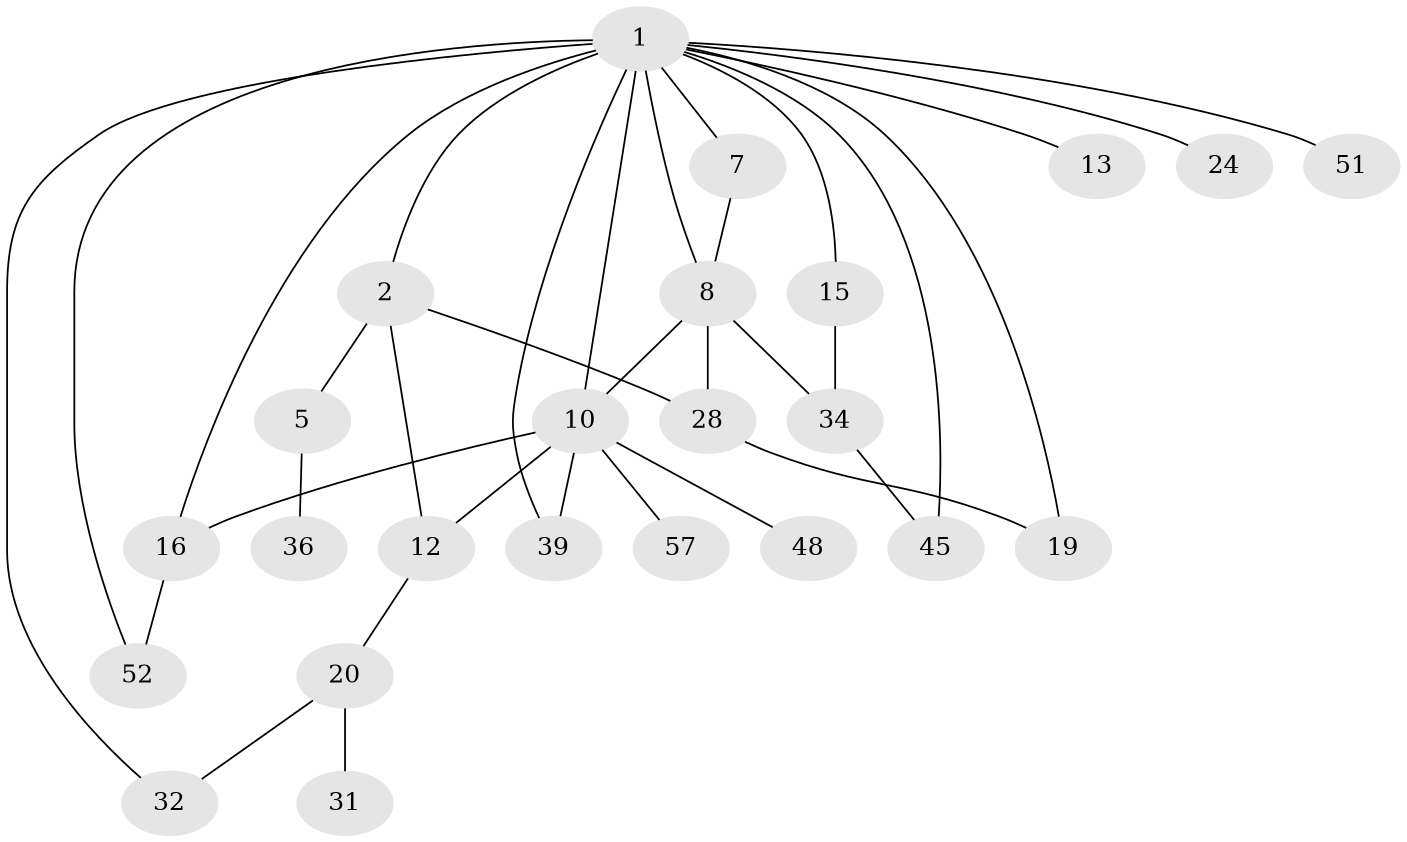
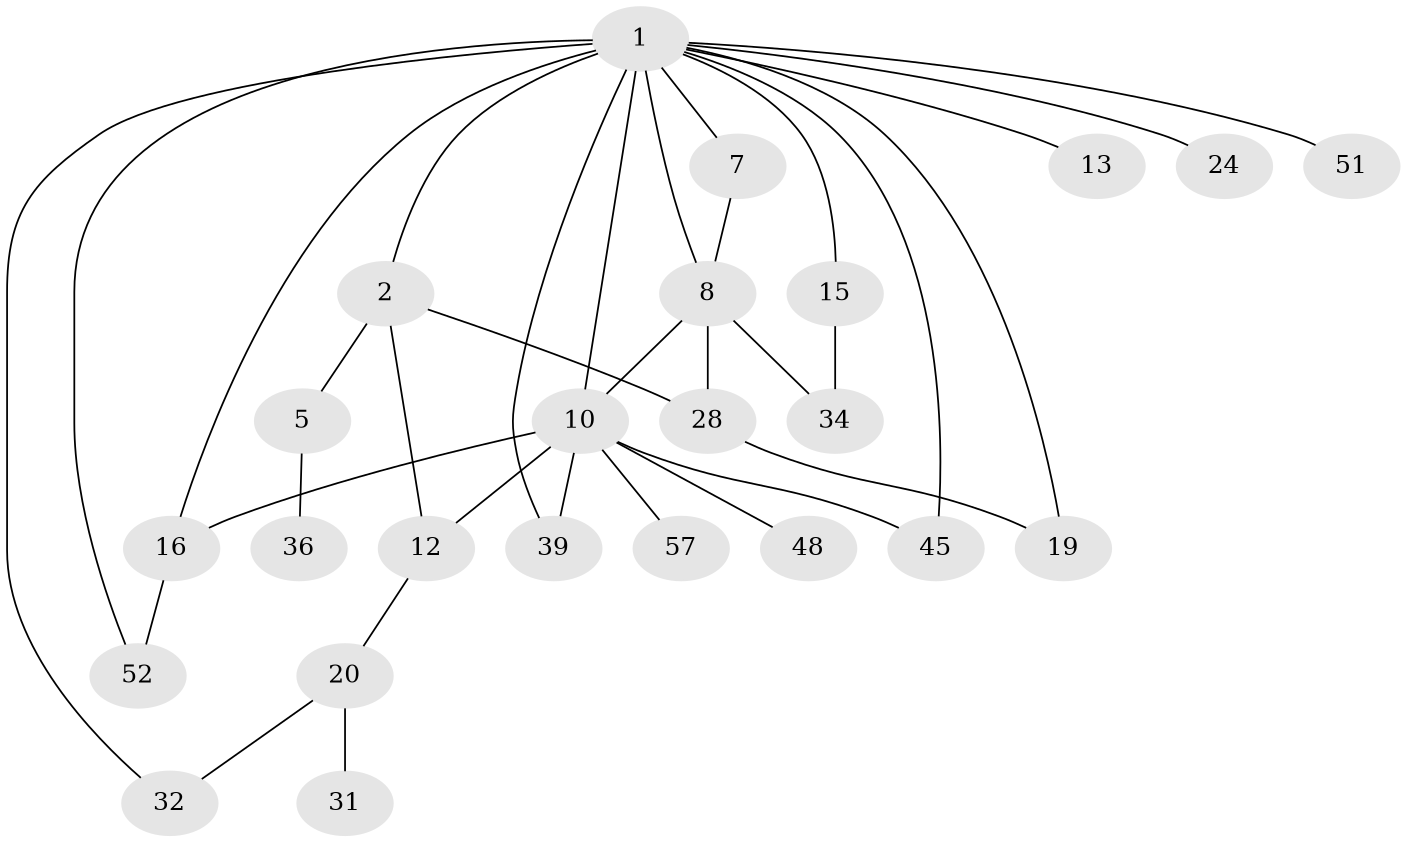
(874, 471) -> (758, 485)
